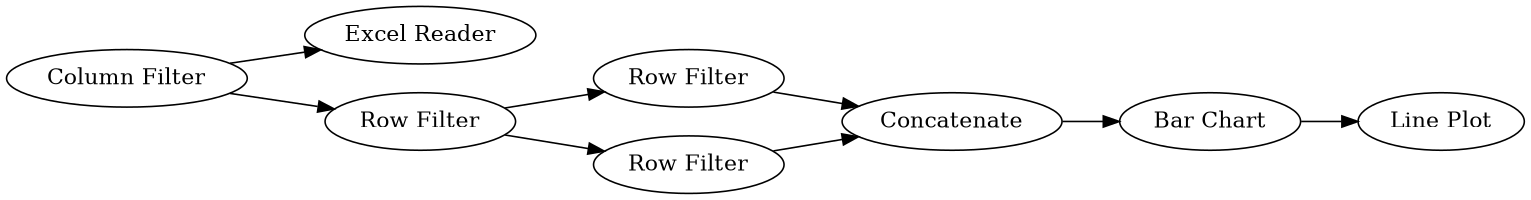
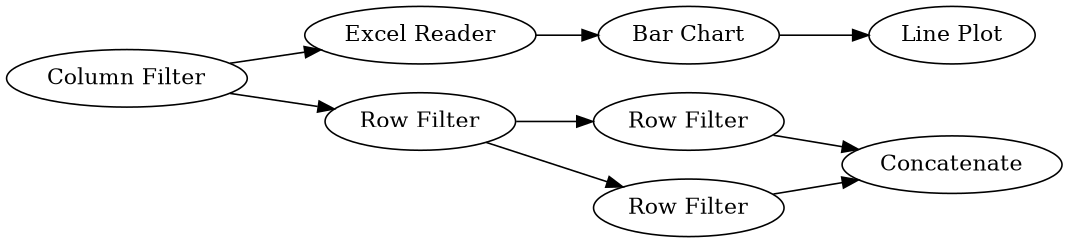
(1083, 121) -> (559, 35)
